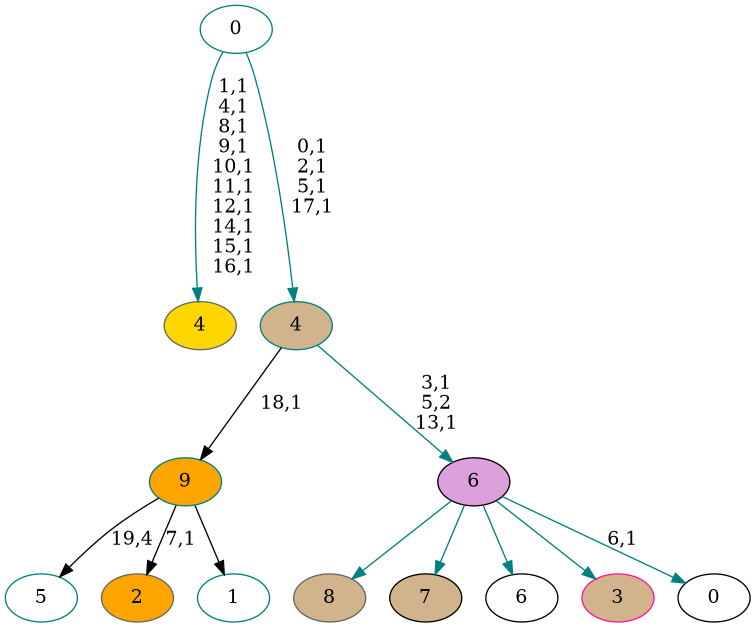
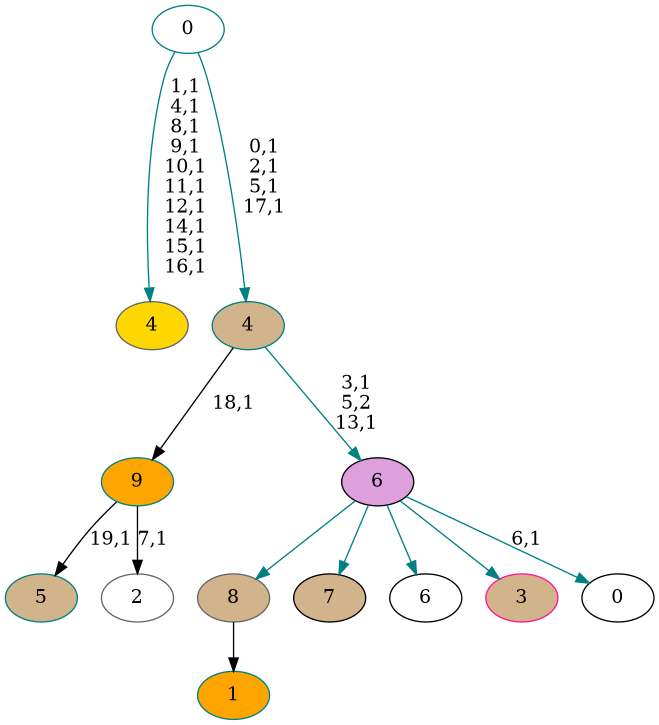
(207, 534) -> (234, 640)
(132, 540) -> (111, 540)
(41, 598) -> (41, 598)
(137, 598) -> (137, 598)
(234, 598) -> (234, 695)
